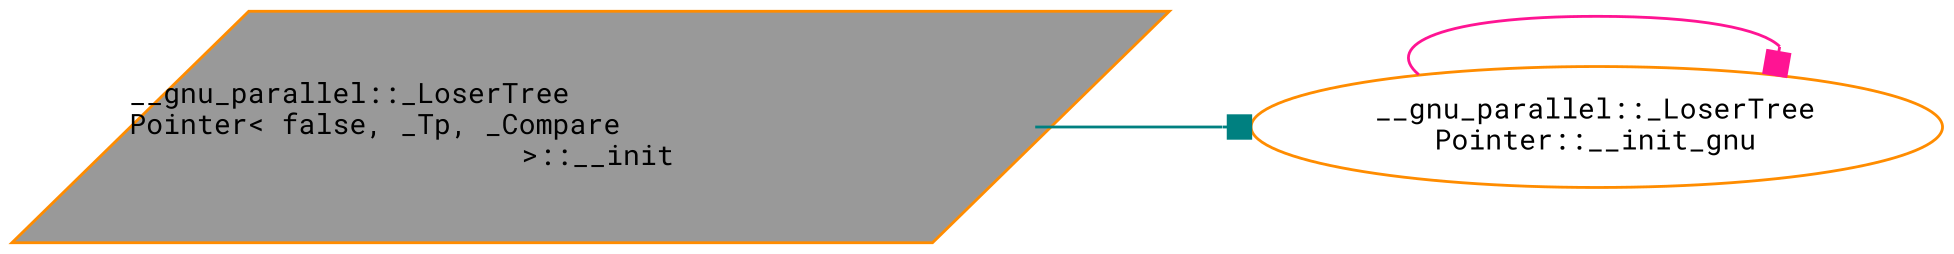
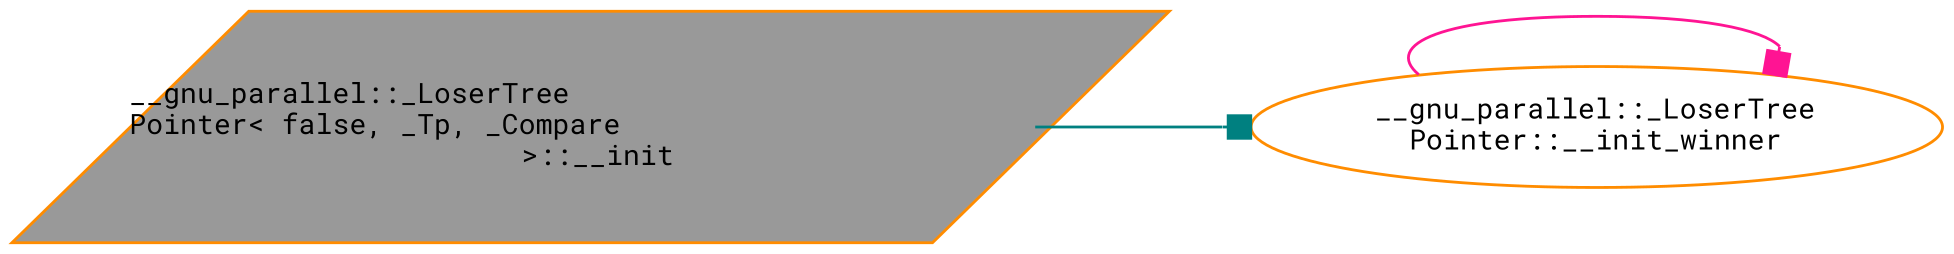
(1597, 127) -> (1597, 127)
